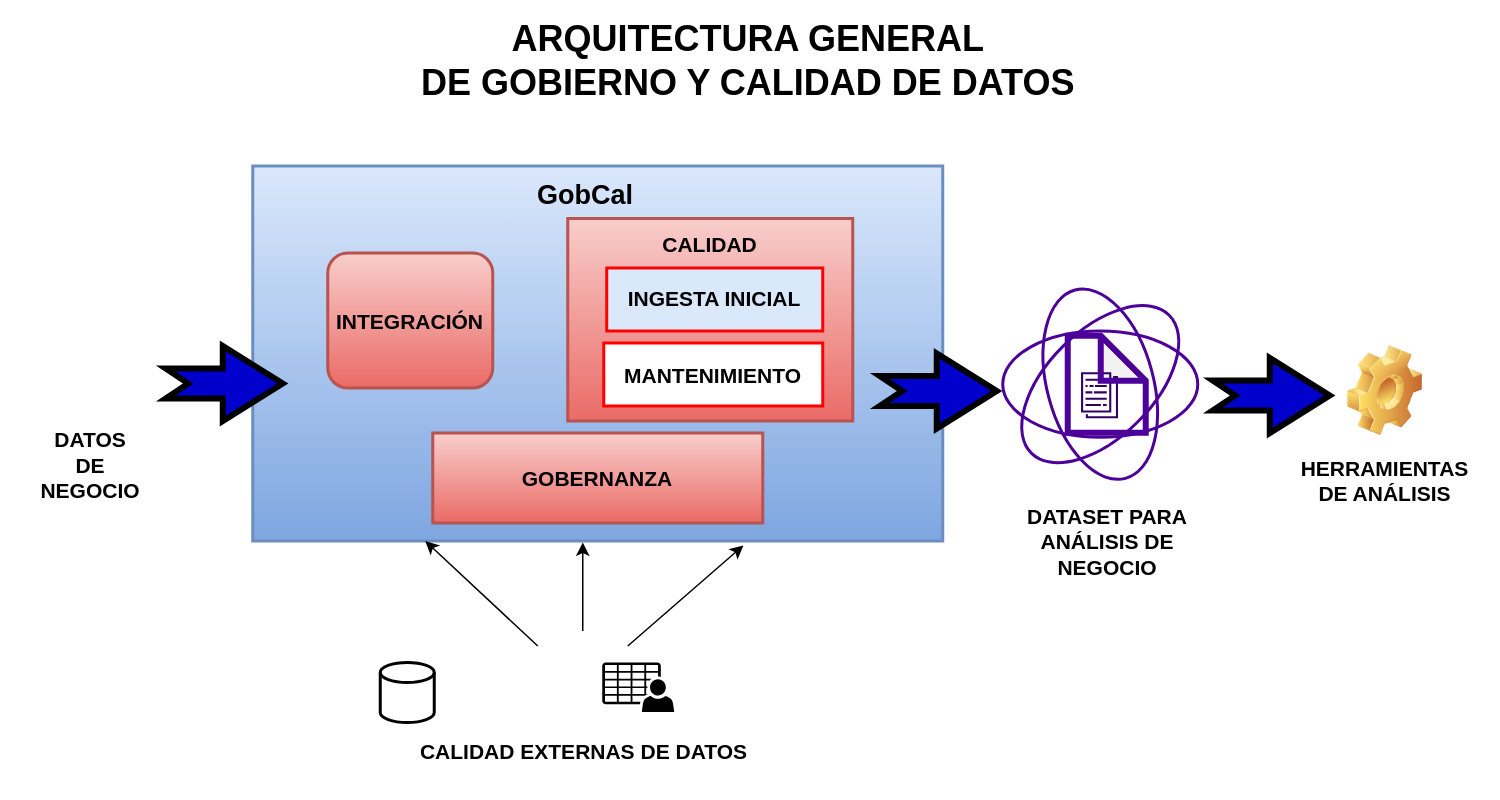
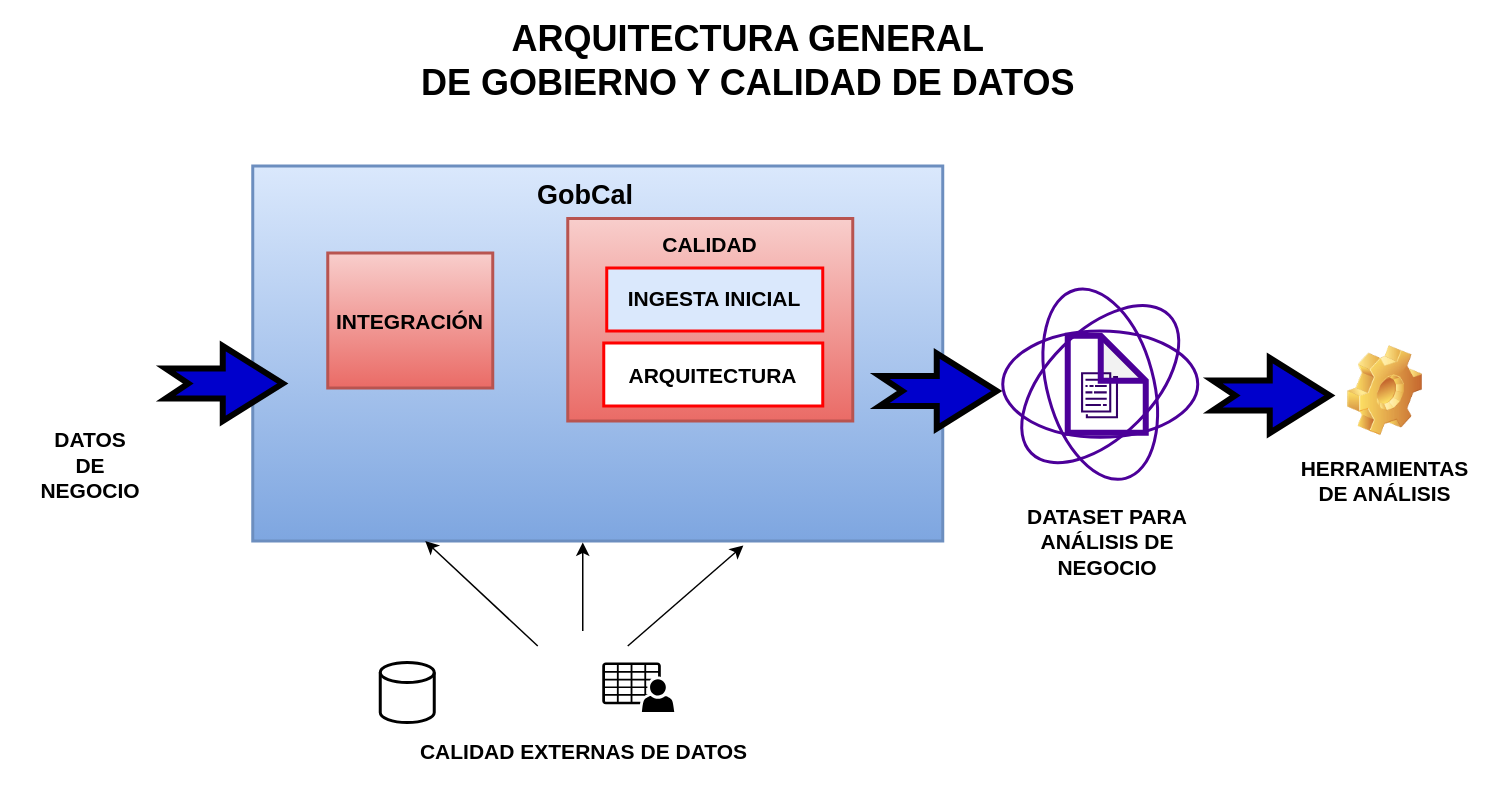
(410, 320) -> (410, 320)
(713, 374) -> (713, 374)
(598, 478) -> none
